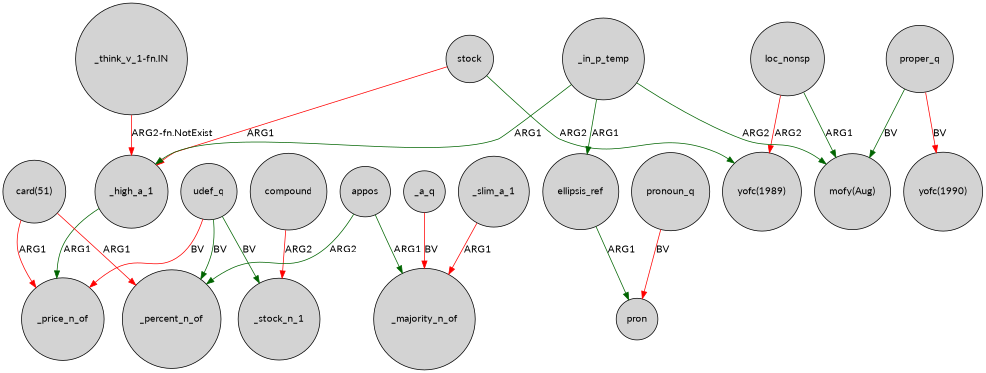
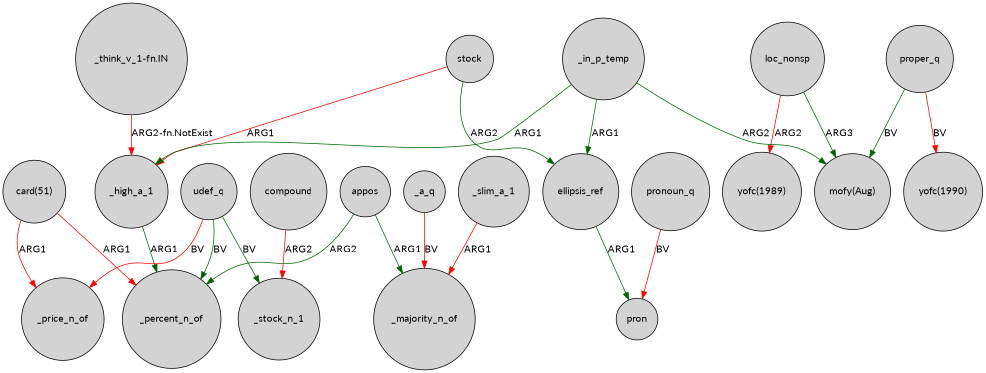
(839, 134) -> (839, 134)
(597, 148) -> (483, 148)
(70, 234) -> (149, 246)
